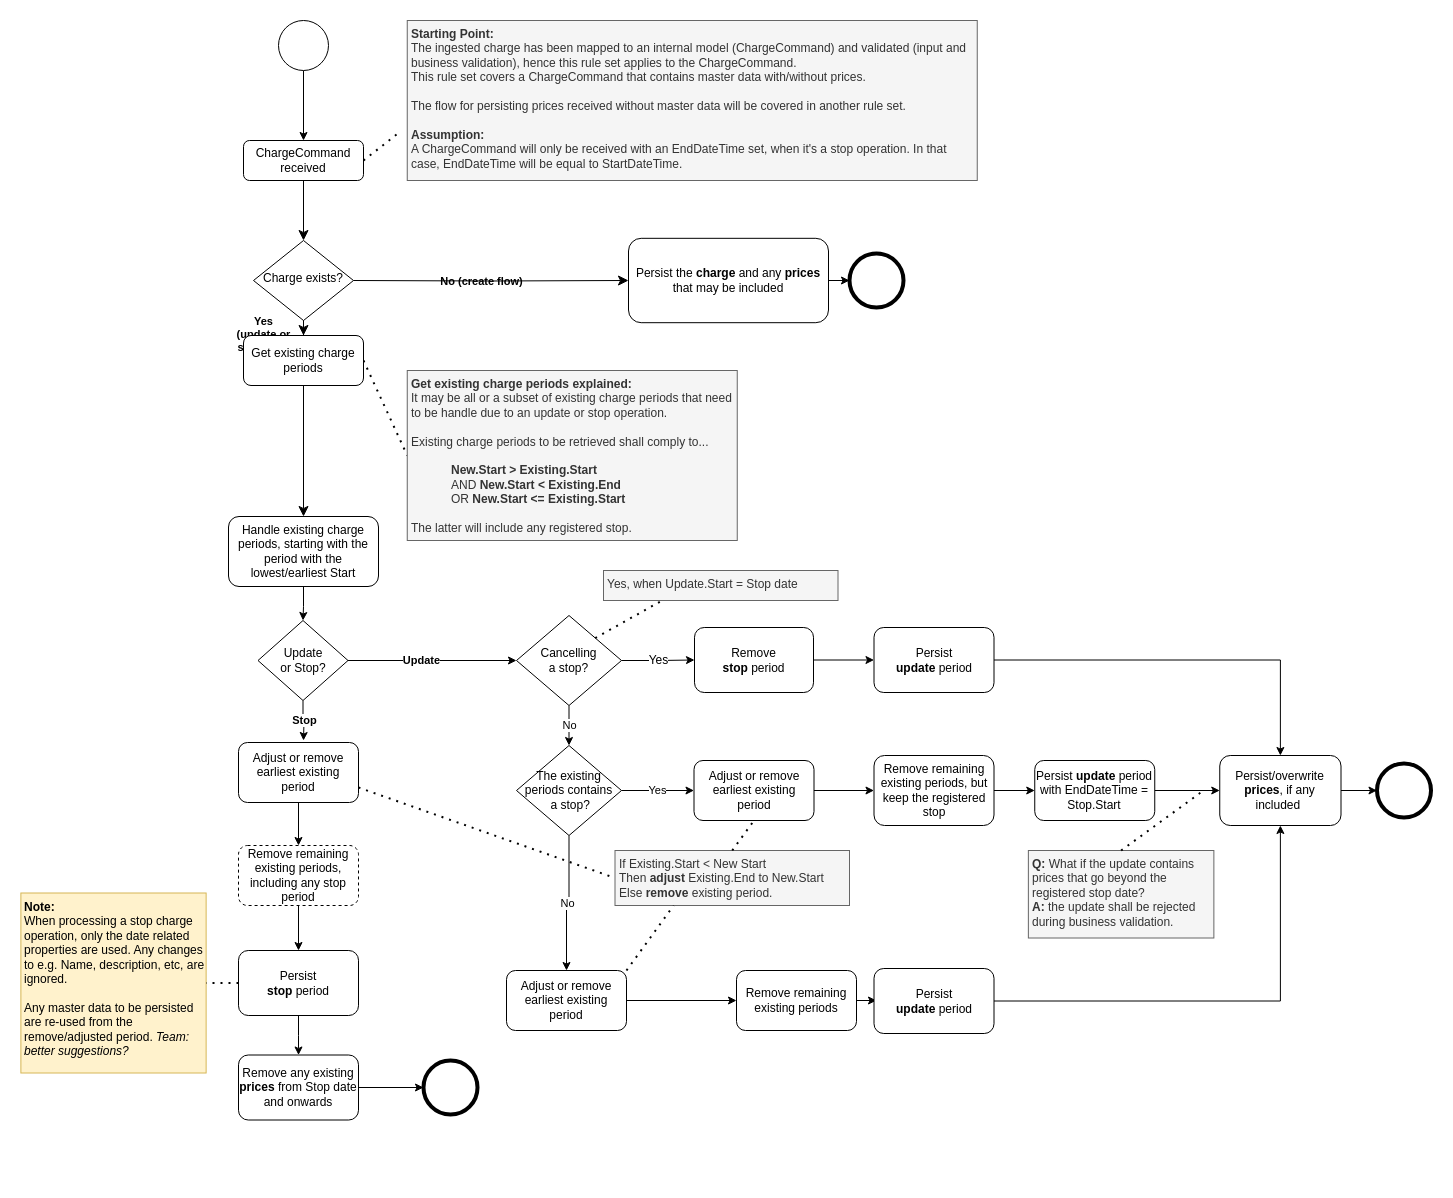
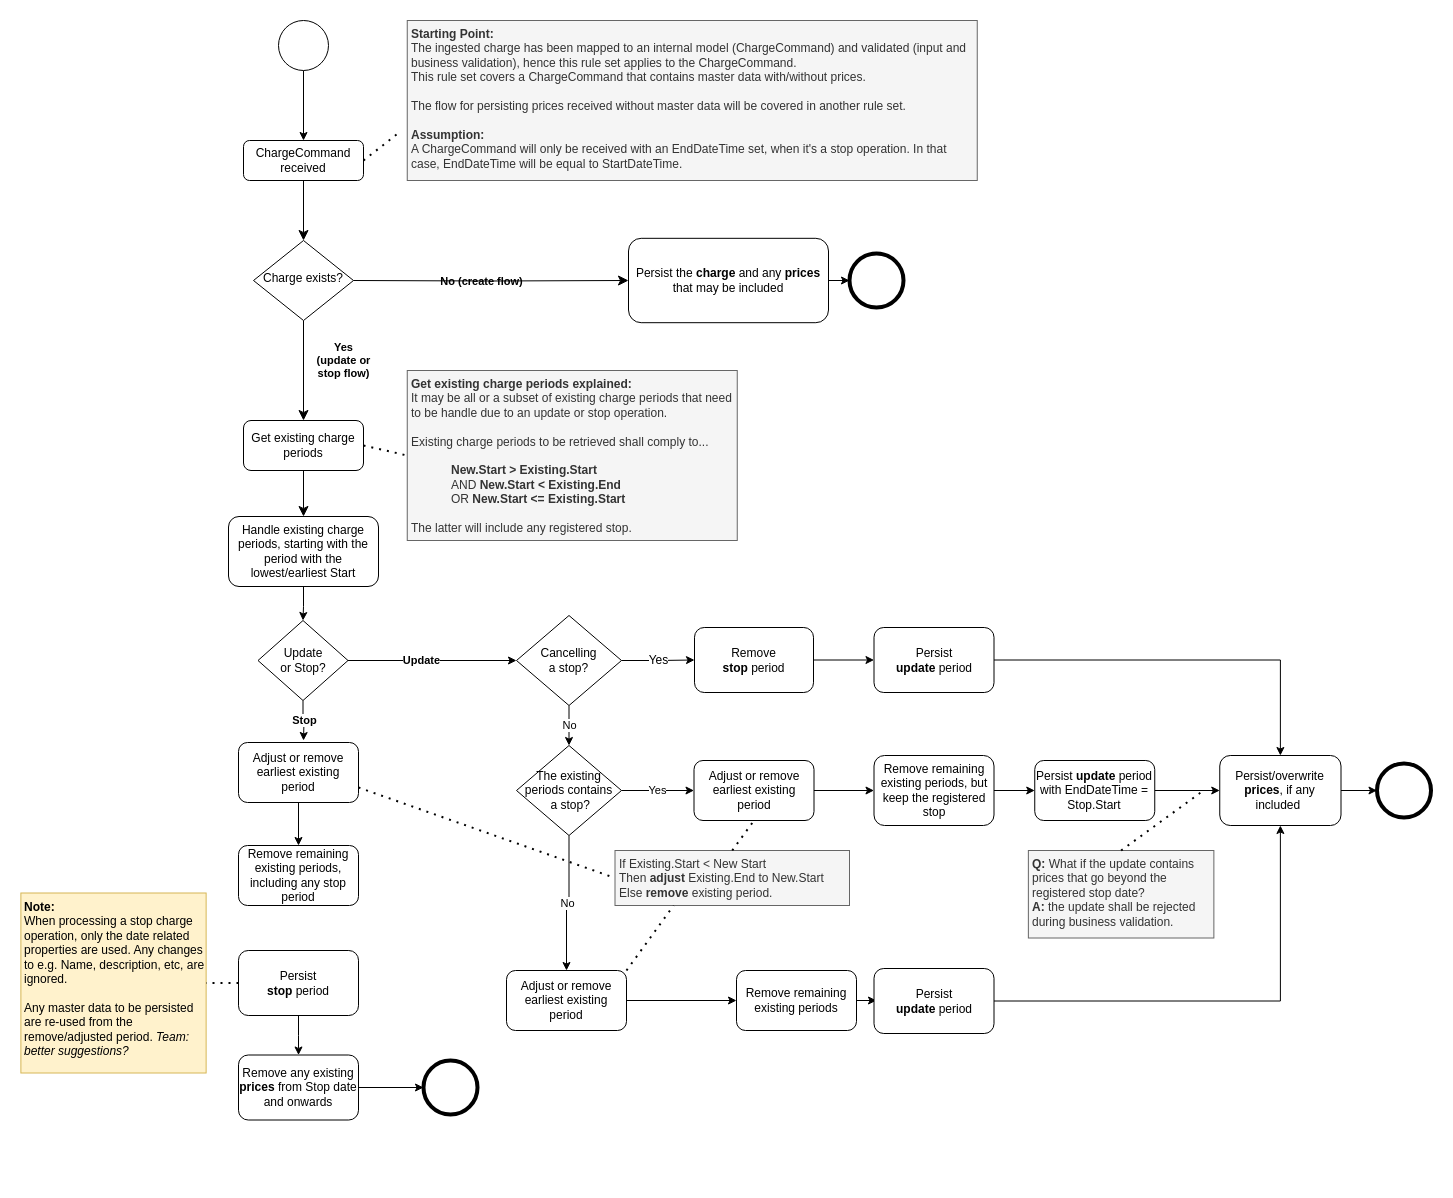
(304, 361) -> (304, 446)
(721, 586) -> none
(629, 619) -> none
(299, 876) -> (299, 876)
(299, 925) -> none
